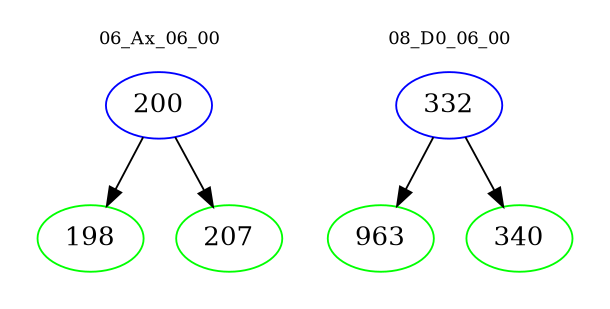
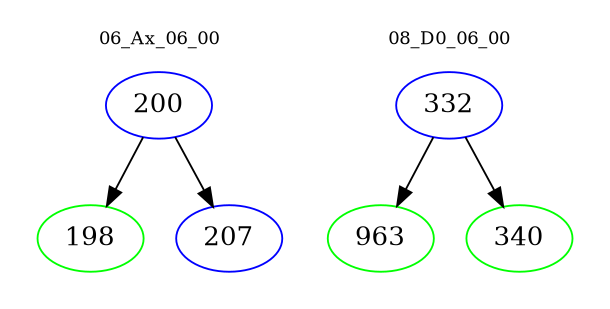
(229, 238) -> (229, 238)
